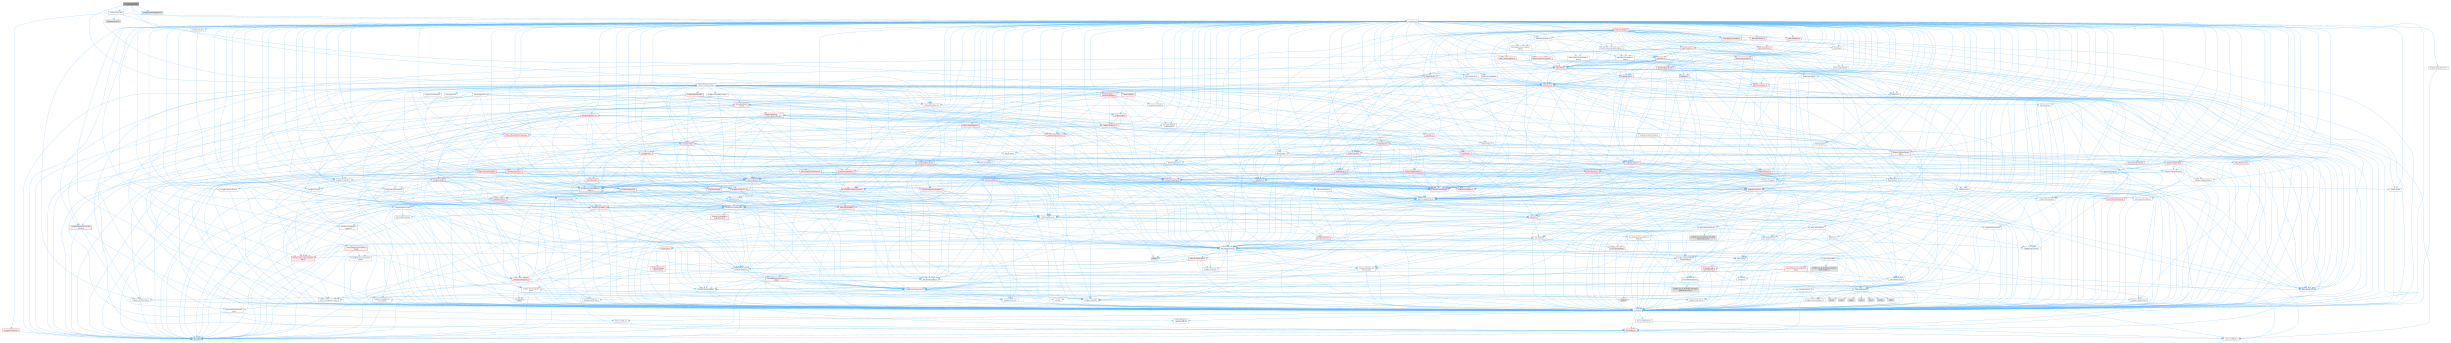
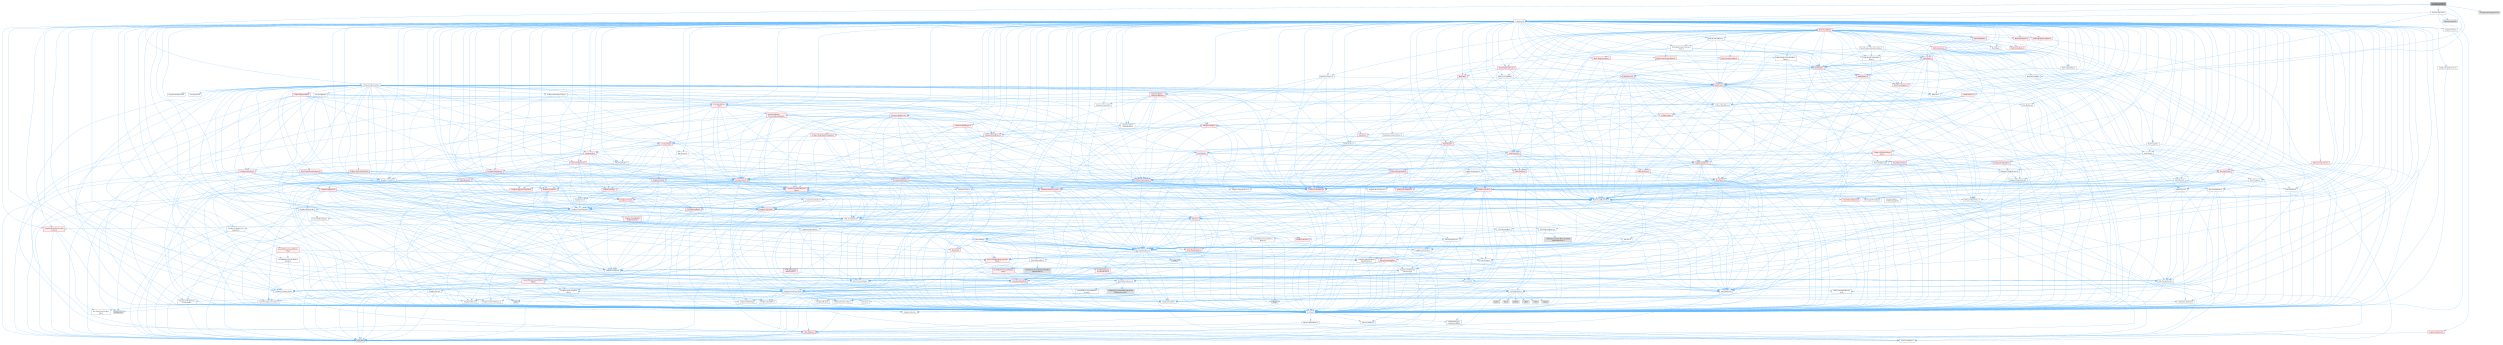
none -> (1892, 200)
none -> (1087, 291)
none -> (1842, 291)
(1832, 300) -> none
none -> (822, 302)
none -> (118, 312)
